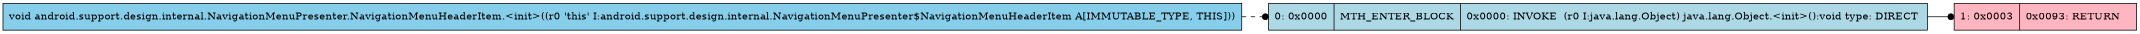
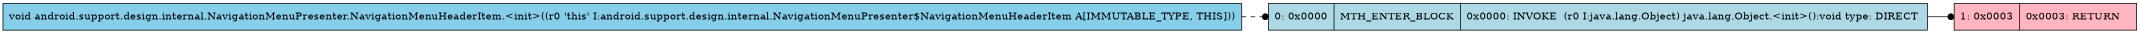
(2078, 16) -> (2078, 16)
